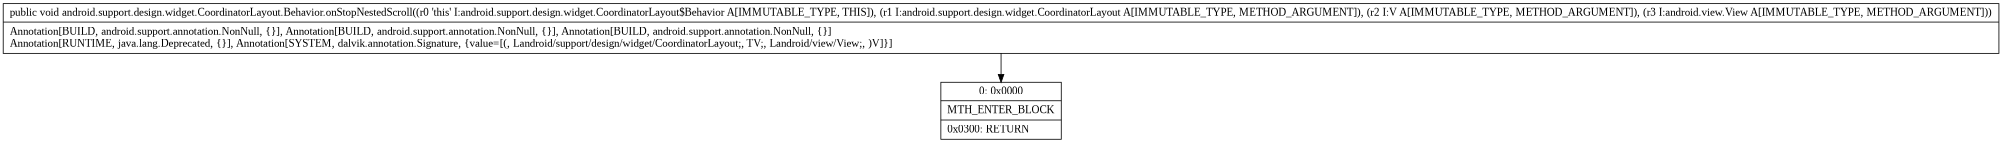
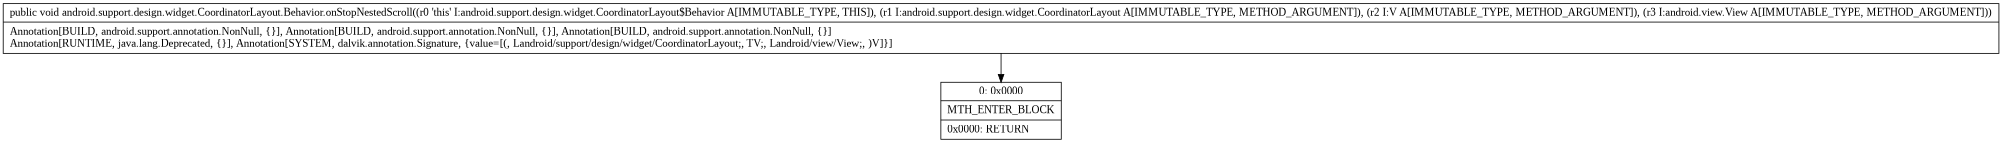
(993, 129) -> (993, 129)
